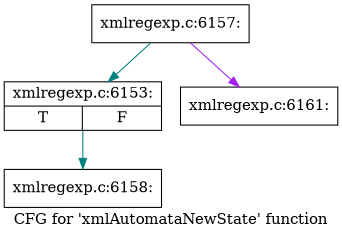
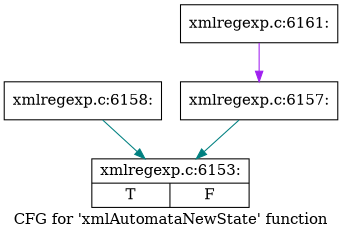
(211, 61) -> (259, 57)
(83, 144) -> (120, 136)
